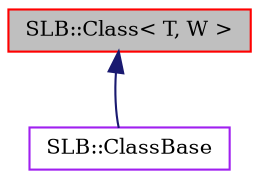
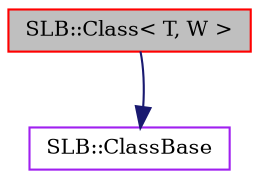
(116, 100) -> (144, 79)
